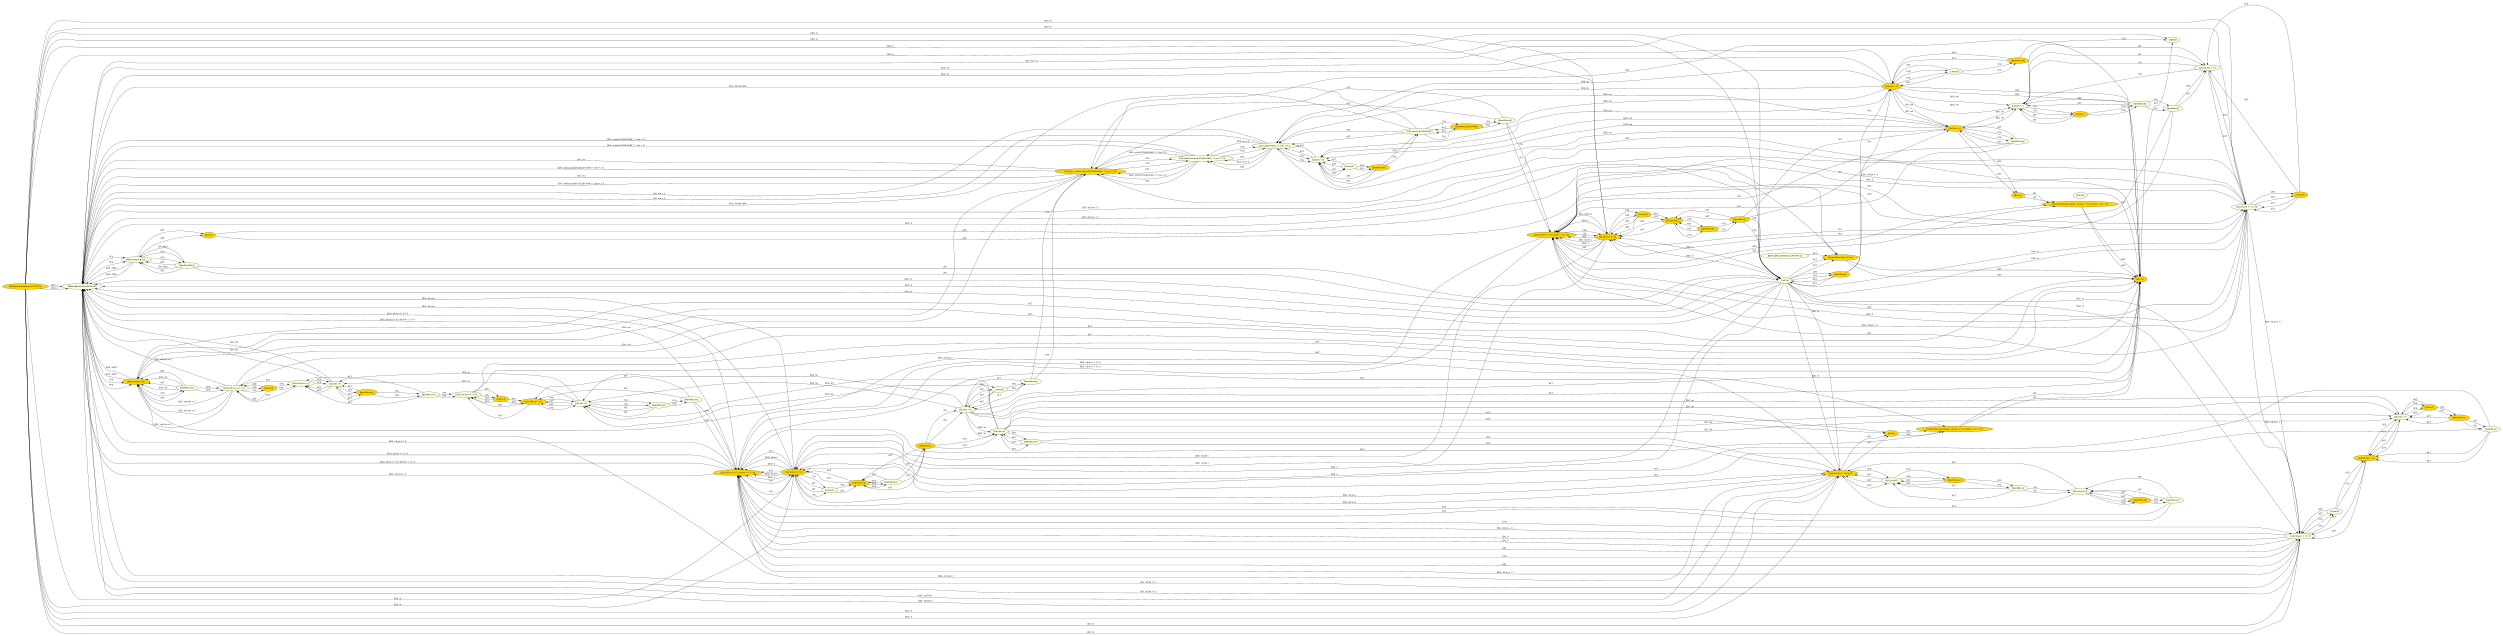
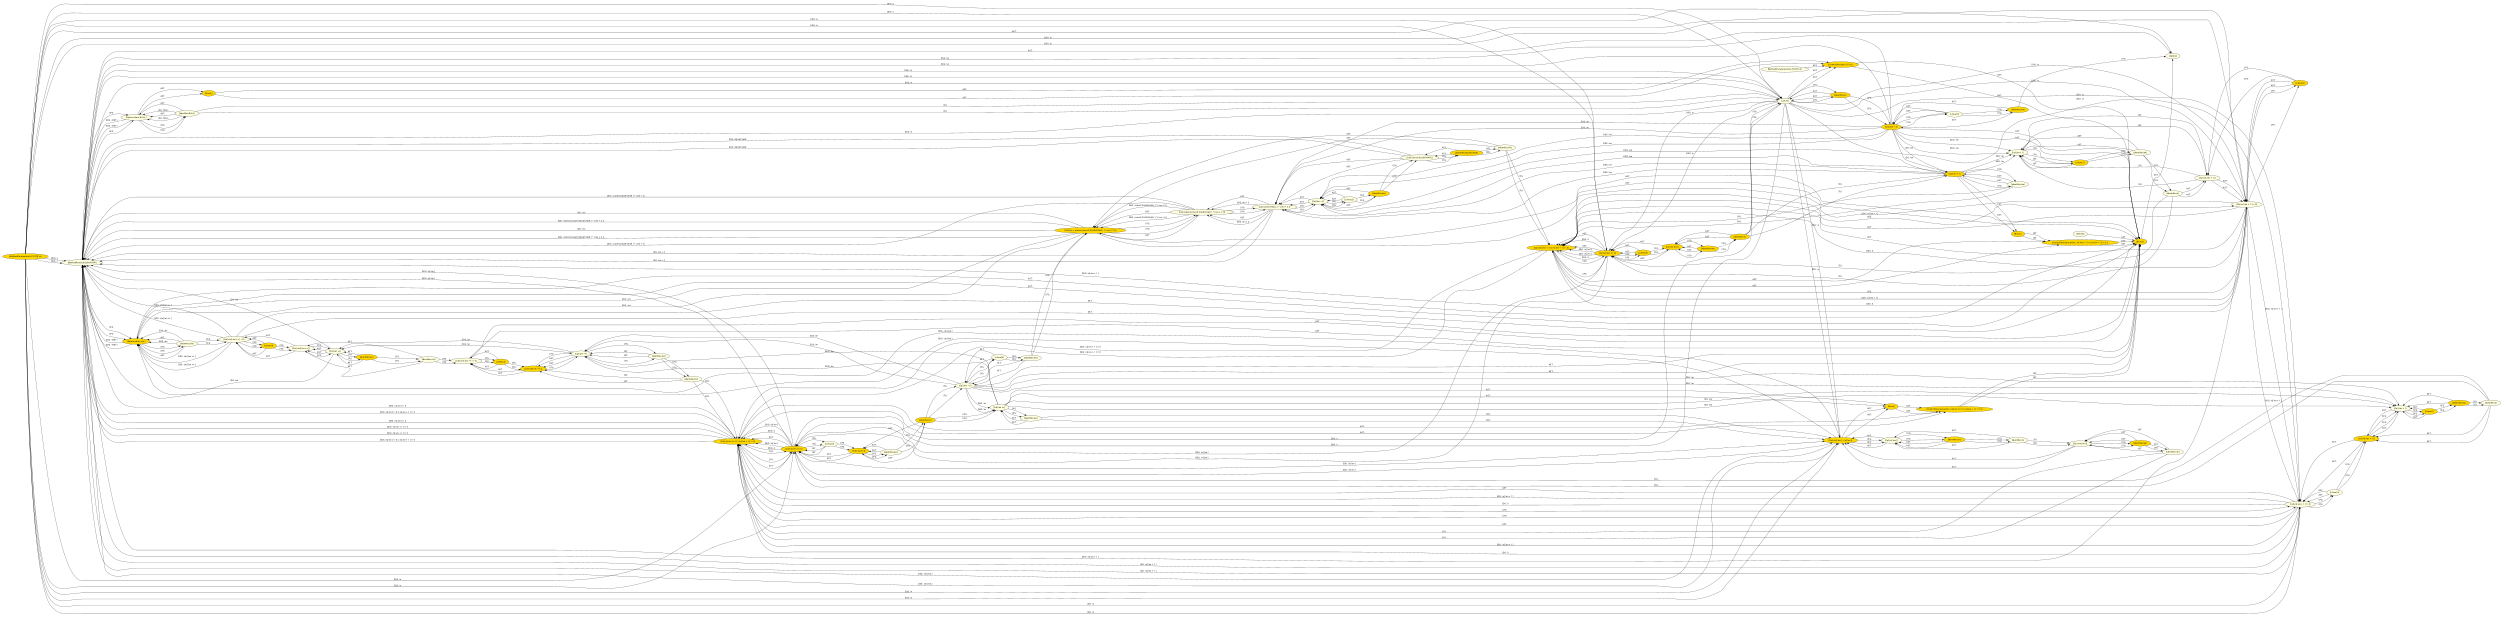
none -> (1007, 33)
(1031, 61) -> (1031, 51)
